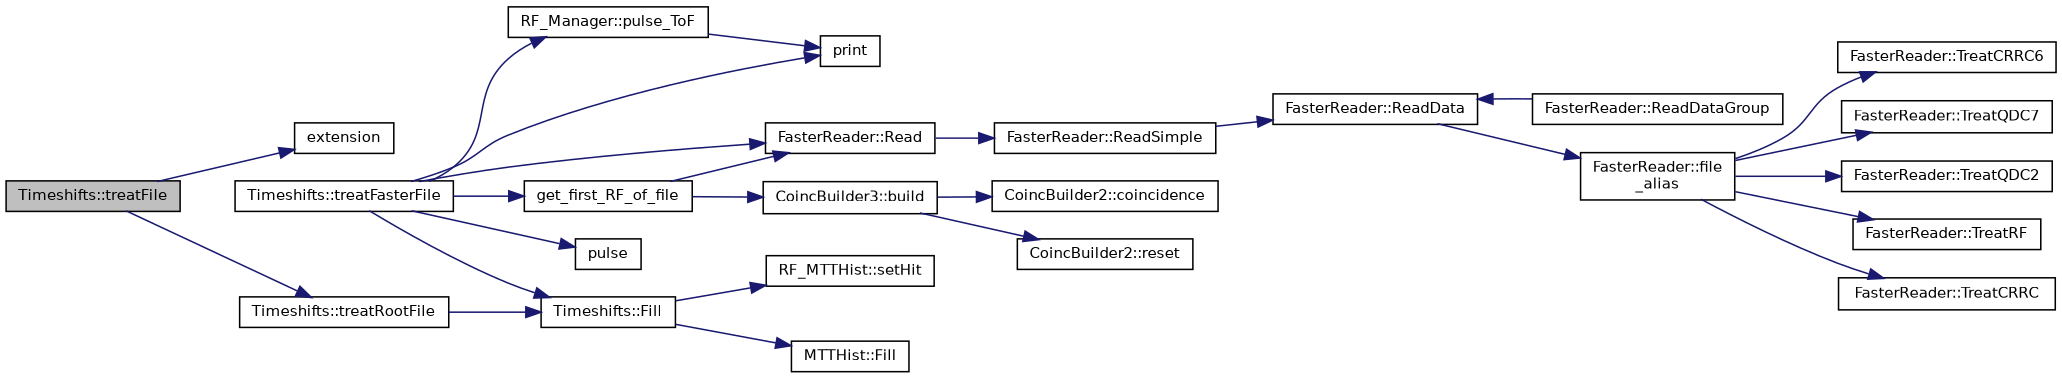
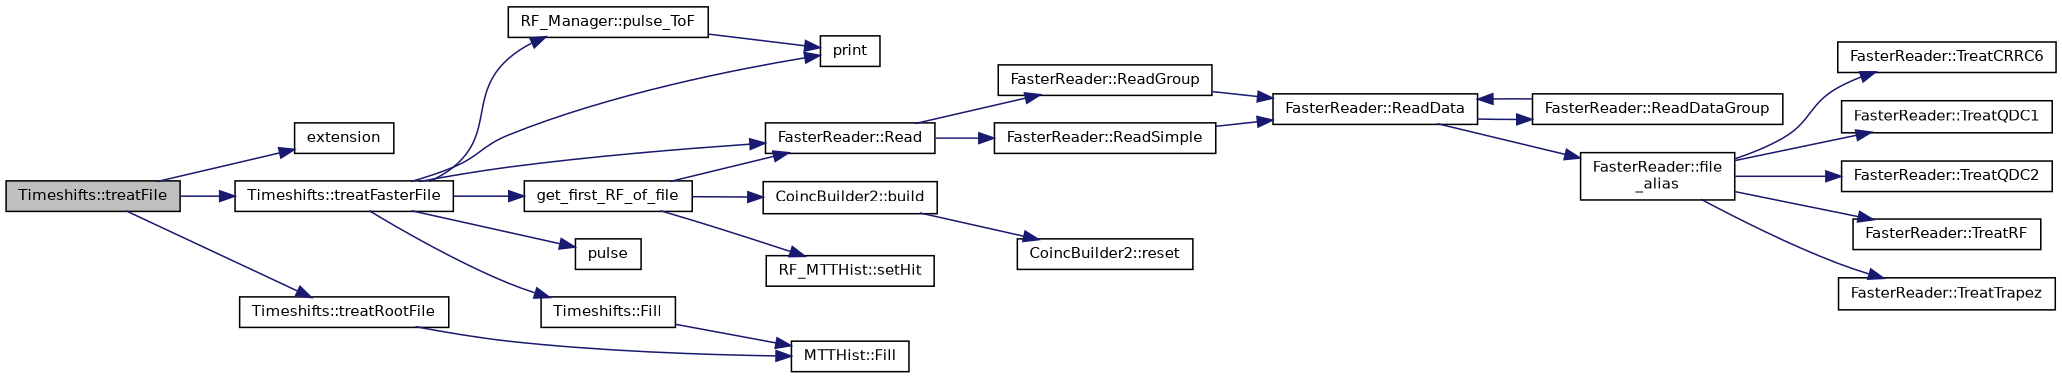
none -> (1105, 80)
(1947, 117) -> (1947, 117)
none -> (1497, 119)
none -> (200, 196)
(1105, 196) -> none
(850, 198) -> (850, 198)
(713, 294) -> (725, 231)
(1947, 294) -> (1947, 294)
(487, 312) -> (595, 349)
